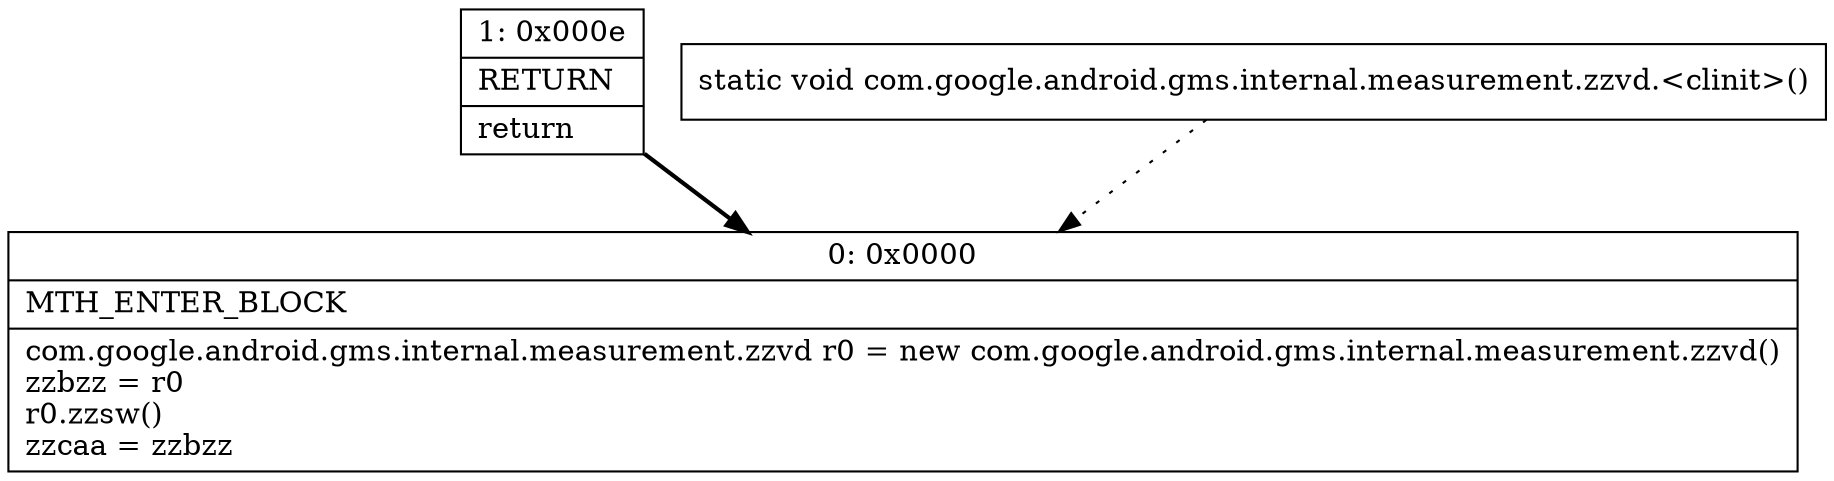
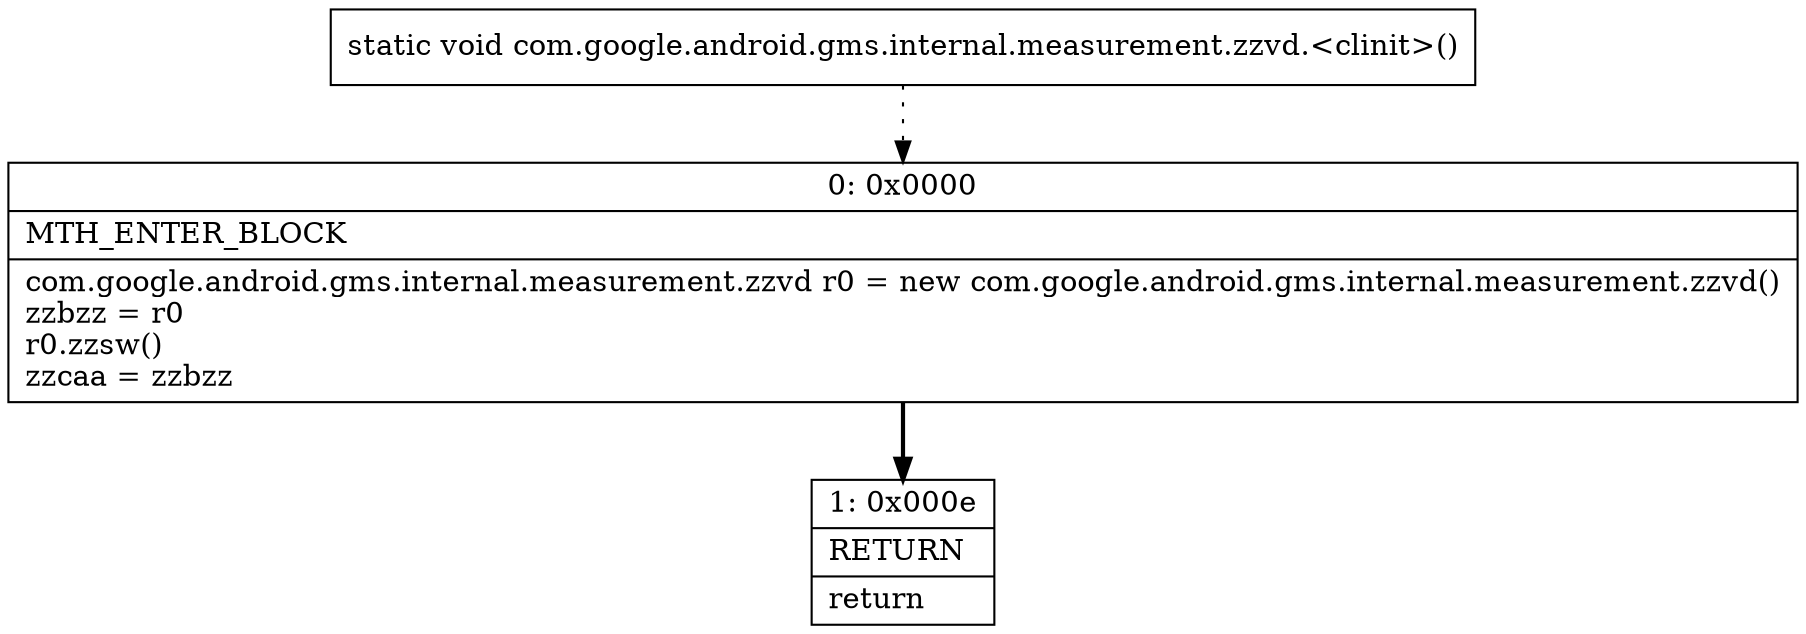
(687, 186) -> (903, 431)
